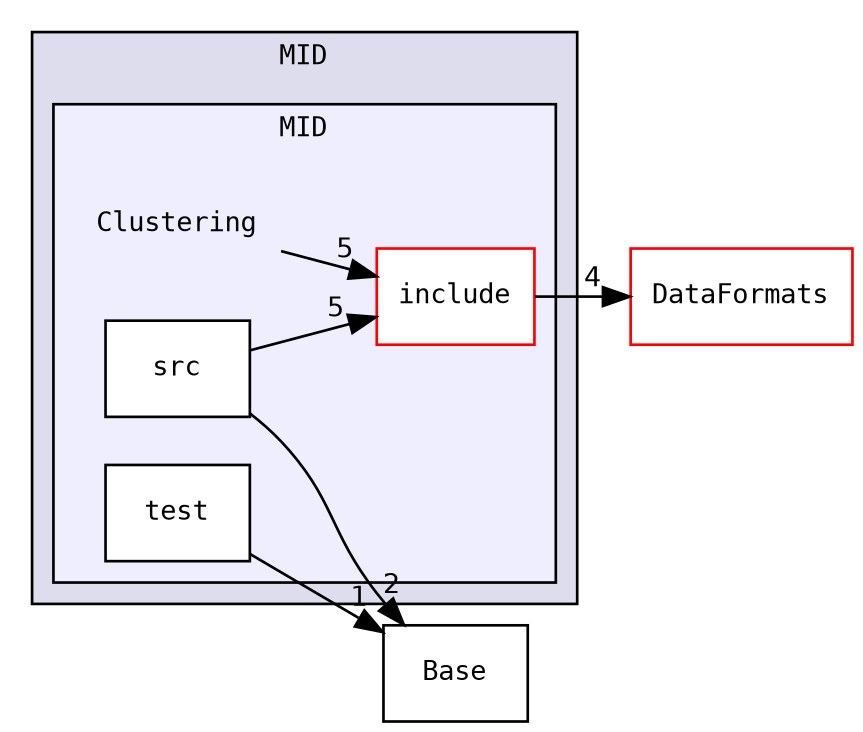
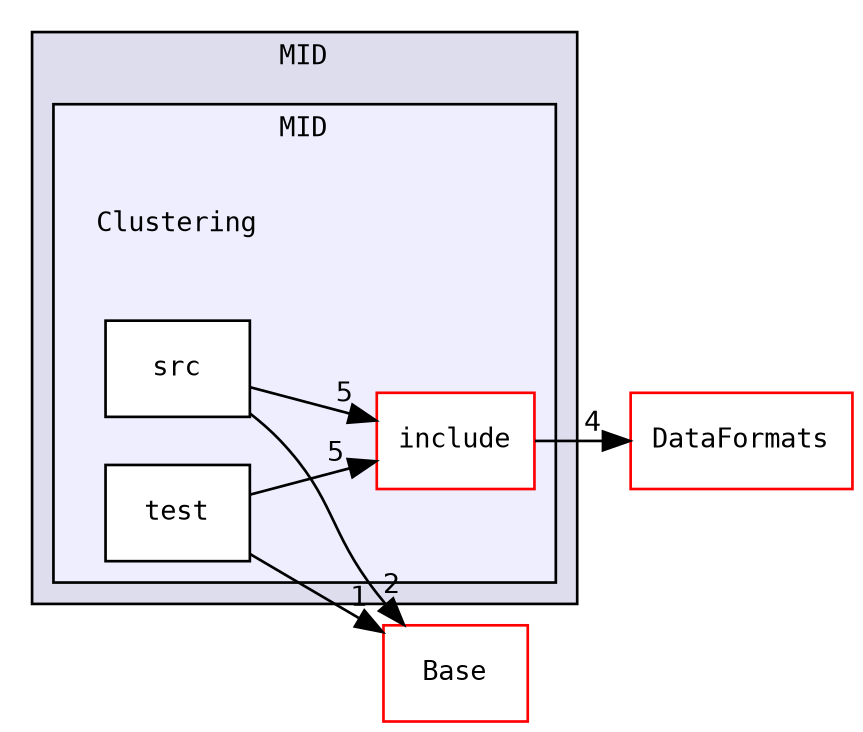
(316, 260) -> (292, 483)
(456, 673) -> (456, 673)
